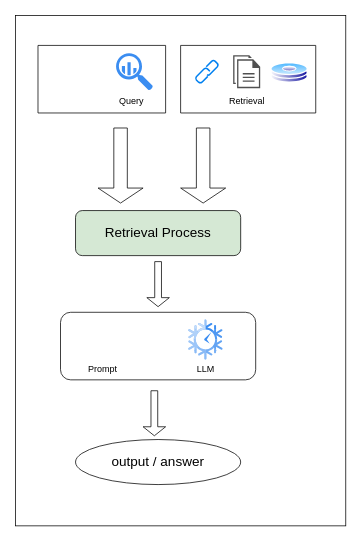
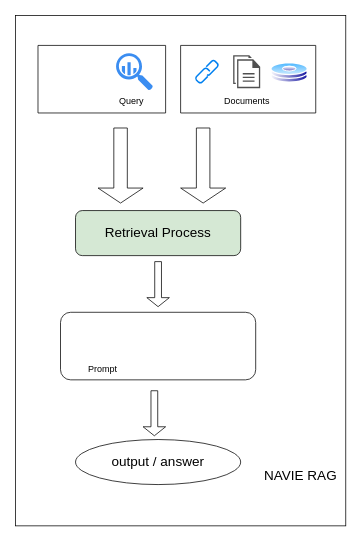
(247, 102) -> (247, 102)
(205, 339) -> none
none -> (300, 475)
